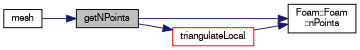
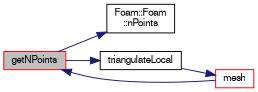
(23, 19) -> (235, 79)
(107, 19) -> (35, 61)
(266, 28) -> (194, 71)
(213, 37) -> (141, 61)
